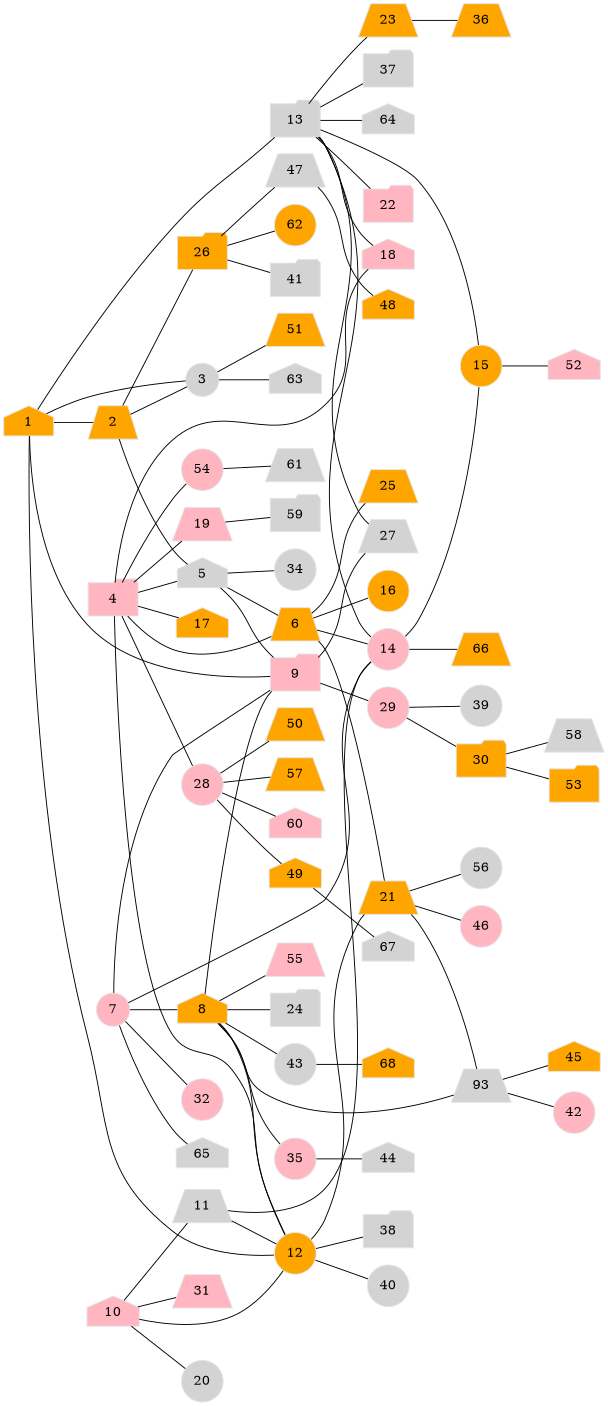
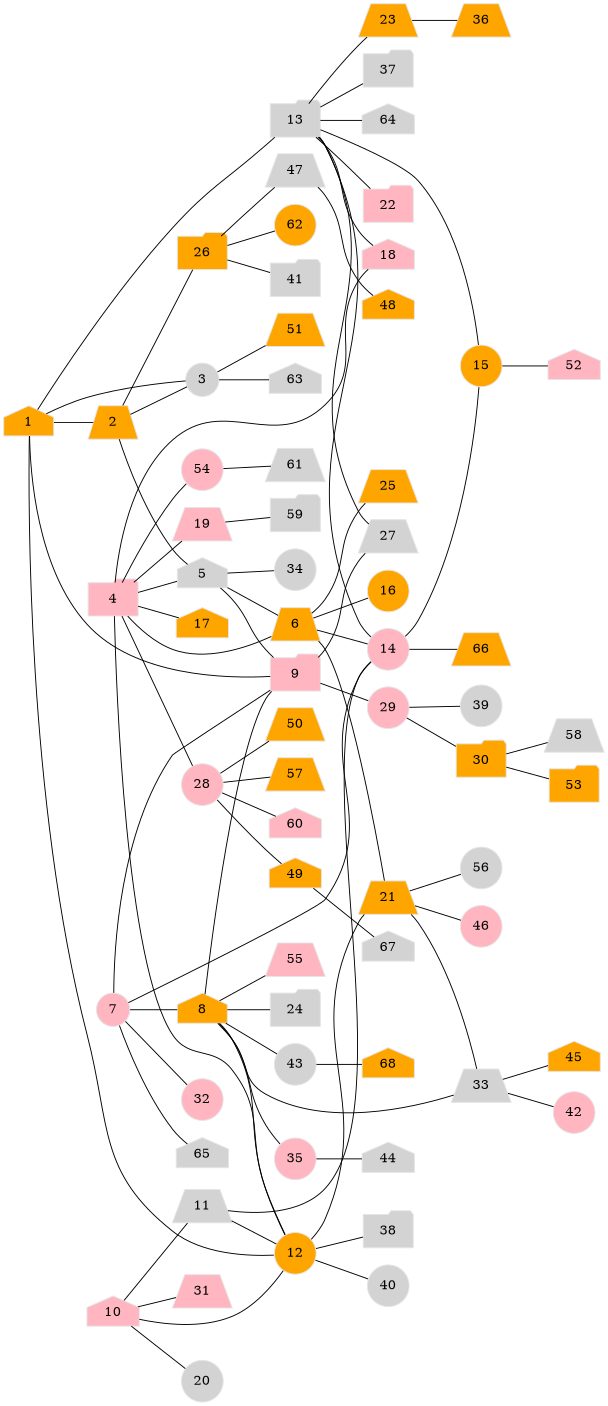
(481, 1086) -> (481, 1086)
